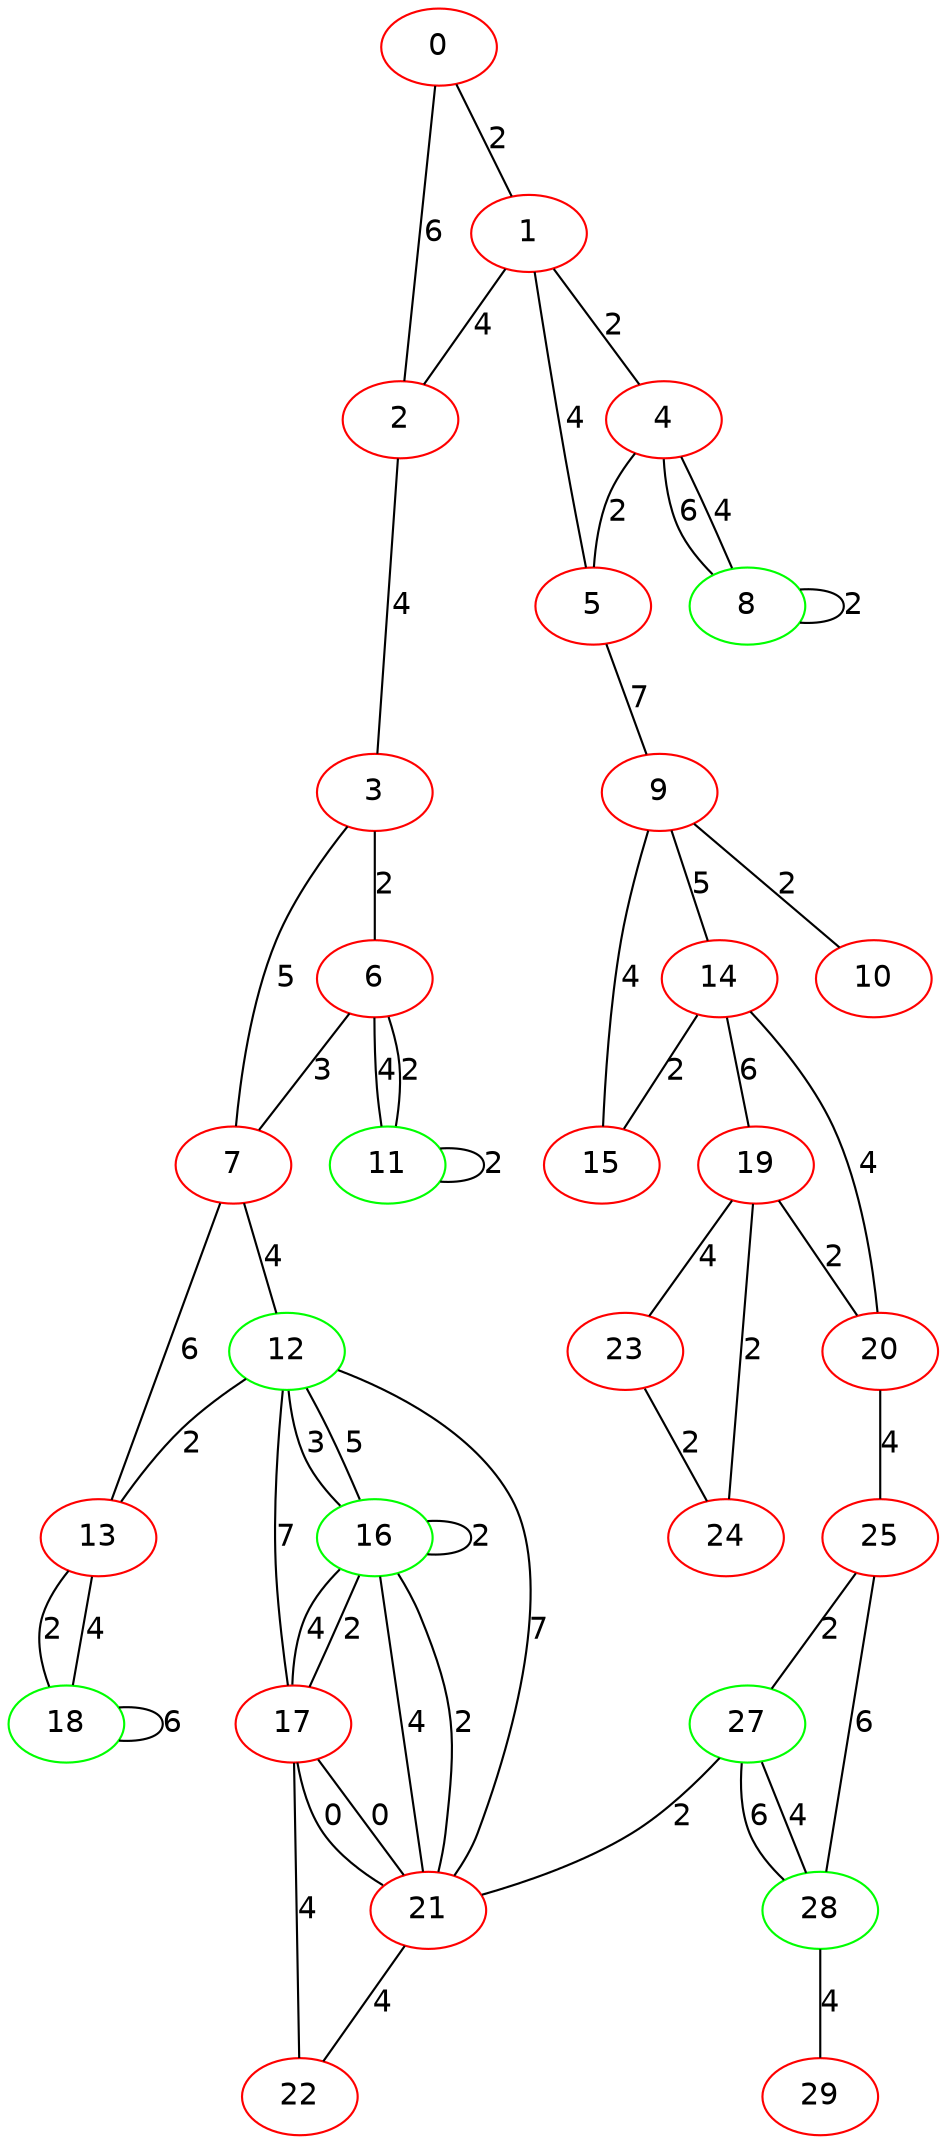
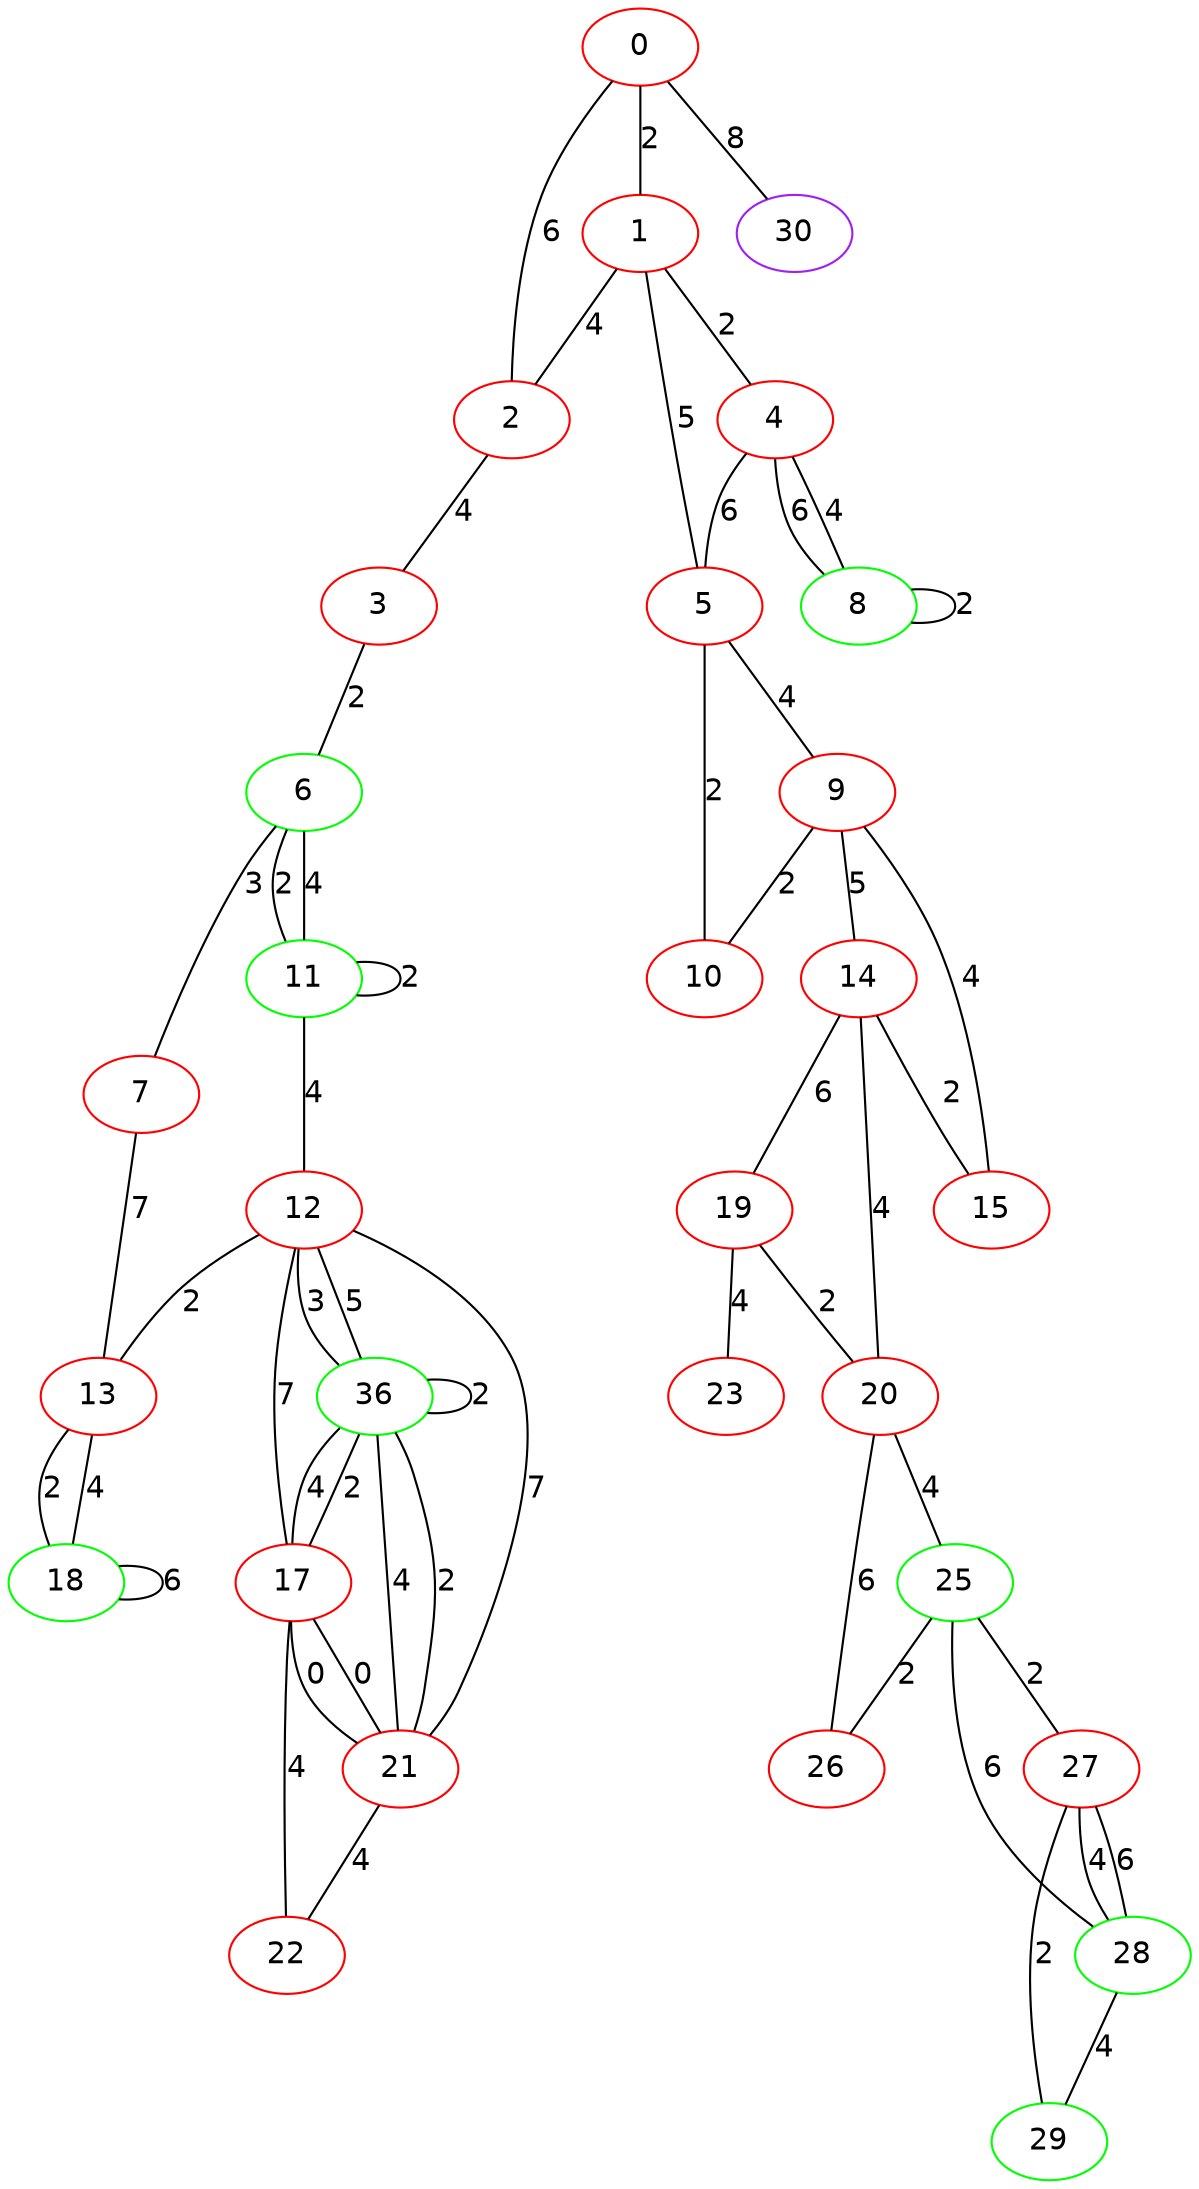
none -> (795, 233)
(576, 420) -> (687, 420)
(619, 513) -> (730, 513)
(640, 699) -> (788, 699)
none -> (705, 792)
(267, 967) -> none
(375, 979) -> (304, 792)
(260, 1258) -> (304, 1094)
(191, 1351) -> (141, 1210)
(287, 1351) -> (304, 1210)
(375, 1538) -> (375, 1396)
(726, 1538) -> none
(880, 1538) -> (955, 1583)
(747, 1724) -> (1082, 1769)
none -> (827, 1769)
(612, 1845) -> (1031, 1953)
(820, 2097) -> (1049, 2142)
